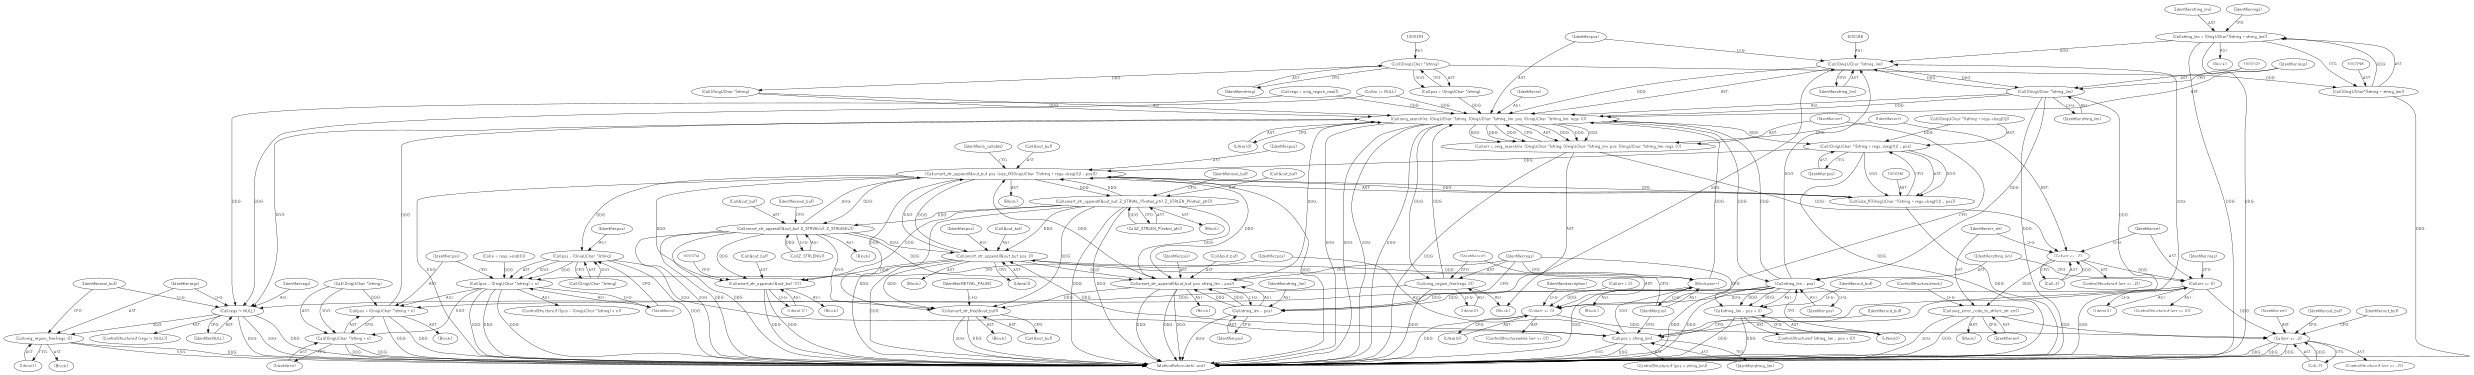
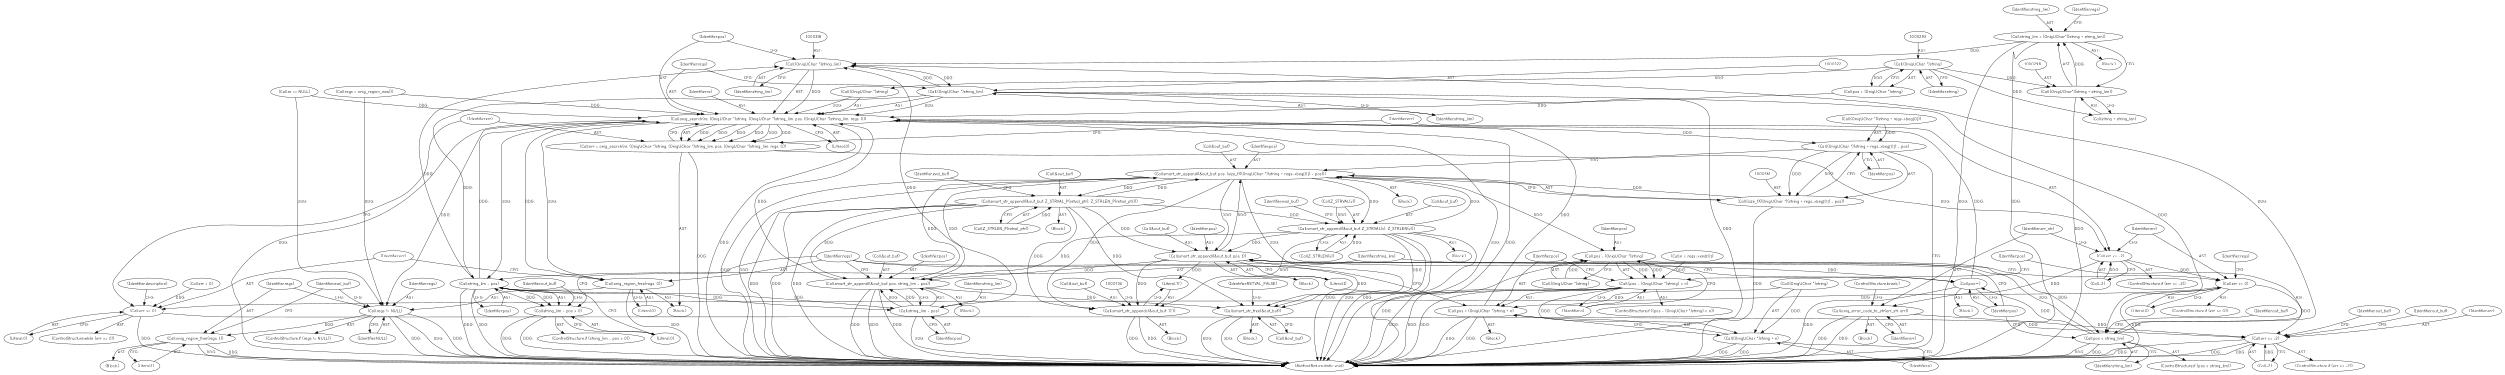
(2356, 64) -> (2033, 64)
none -> (2115, 119)
(983, 147) -> none
none -> (1339, 201)
(1883, 256) -> (1937, 256)
(1707, 284) -> (1970, 284)
(1185, 297) -> (496, 297)
(935, 352) -> (1191, 269)
